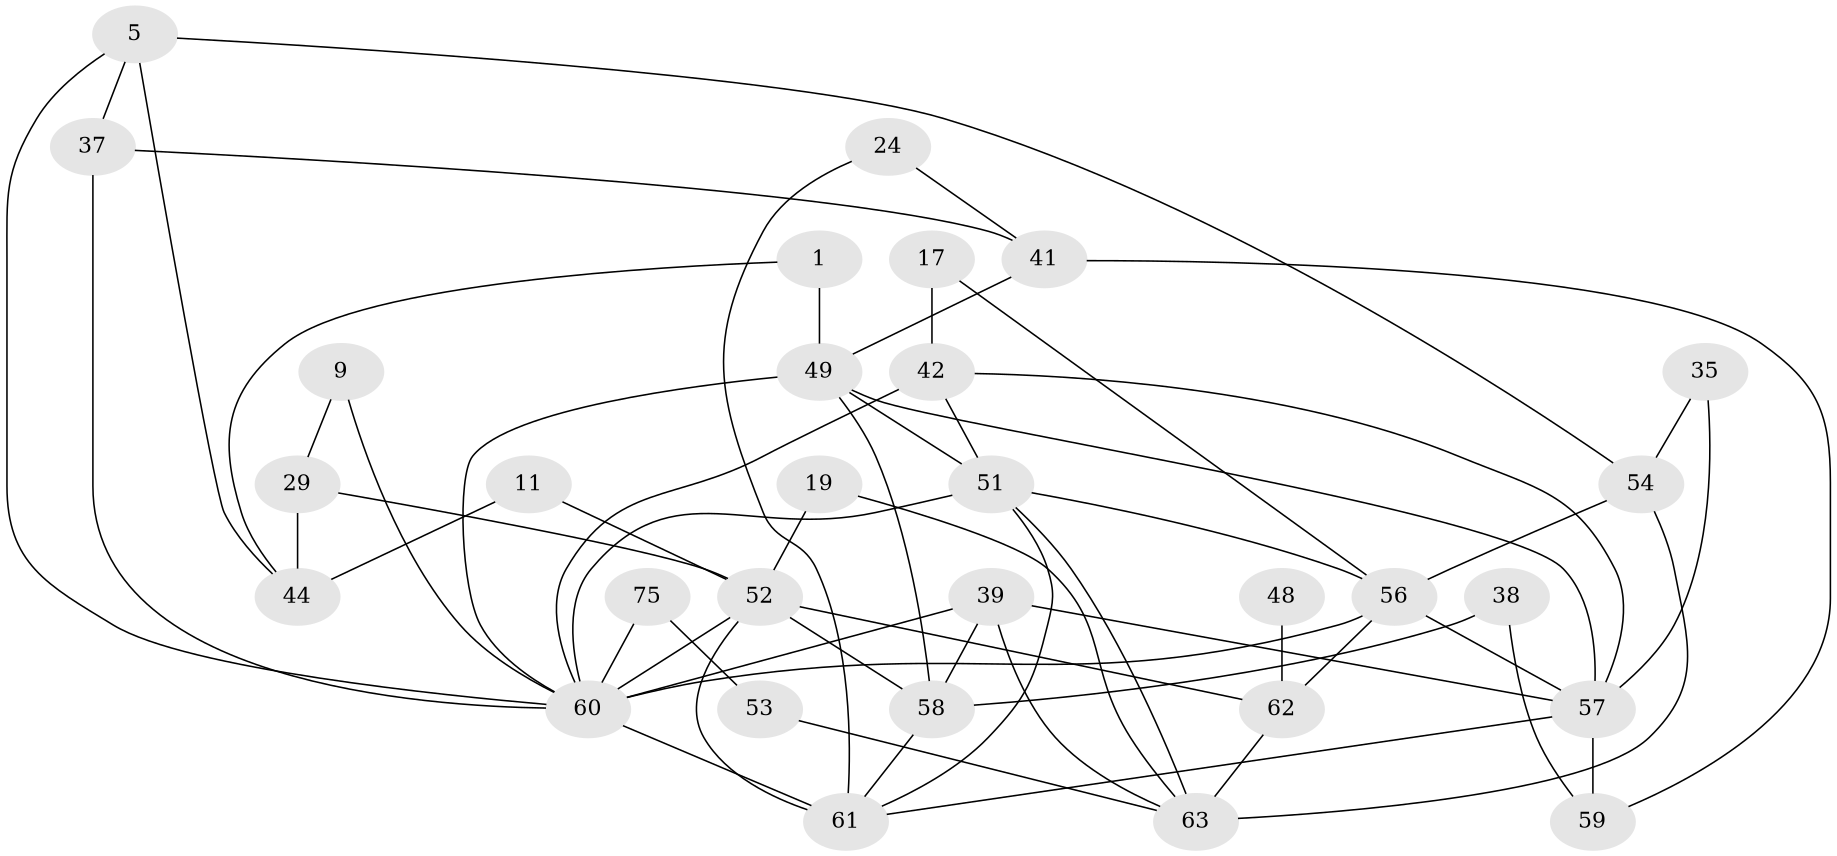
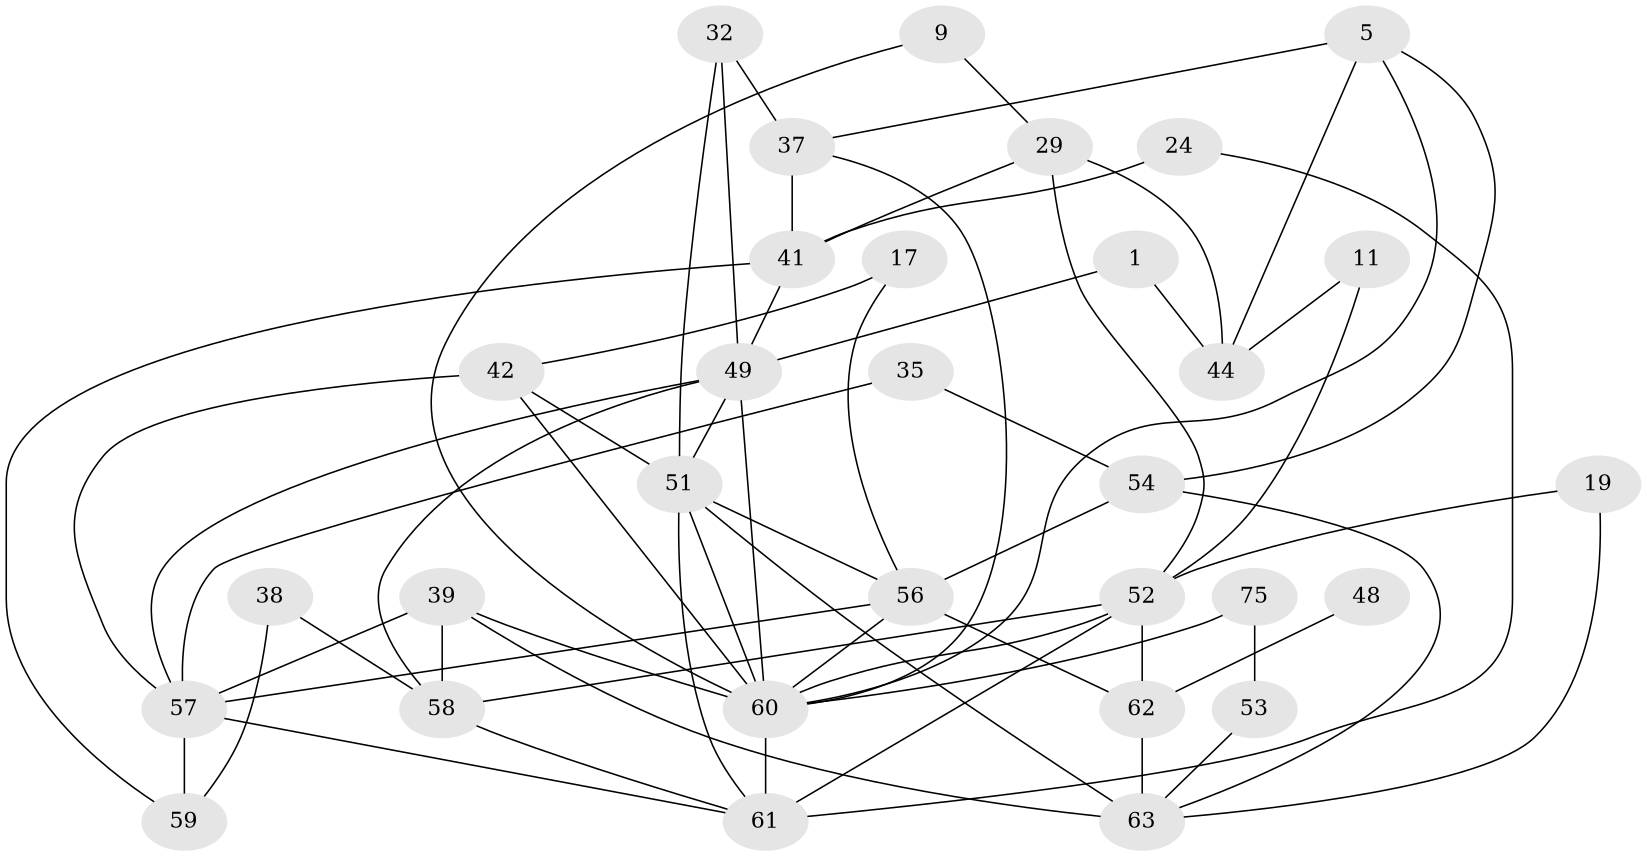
none -> (720, 34)
none -> (938, 193)
